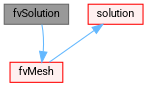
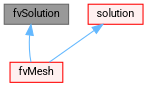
(43, 38) -> (29, 49)
